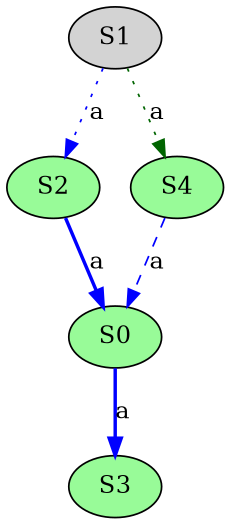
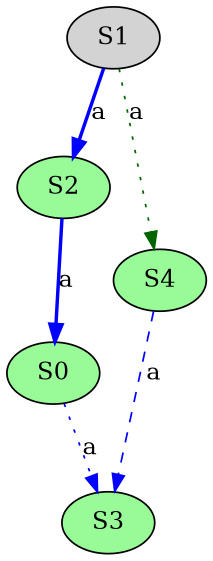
(88, 105) -> (91, 104)
(149, 254) -> (136, 393)
(115, 403) -> (78, 440)
